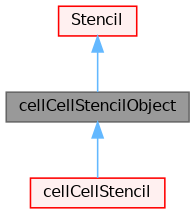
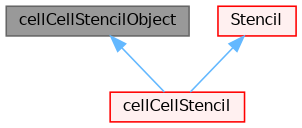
(98, 72) -> (212, 70)
